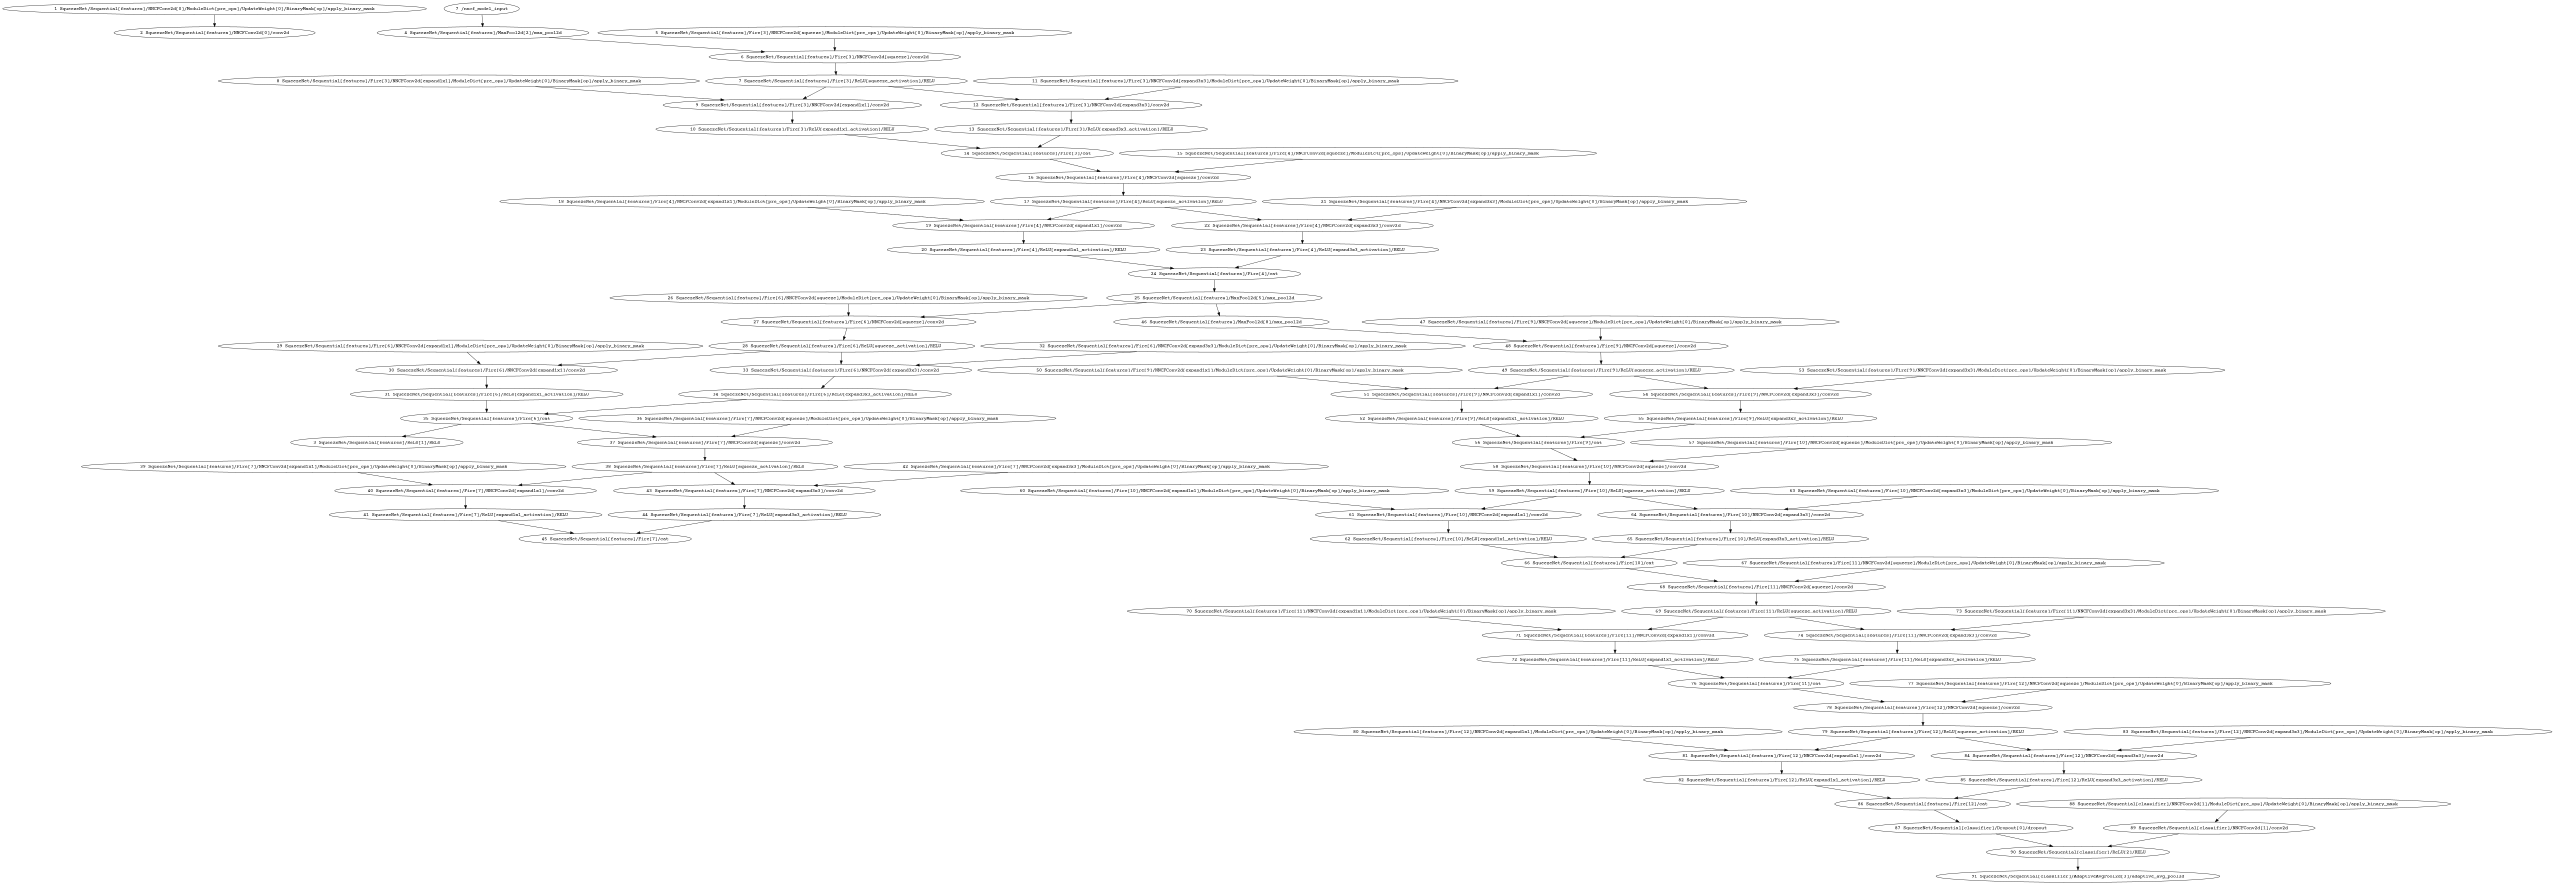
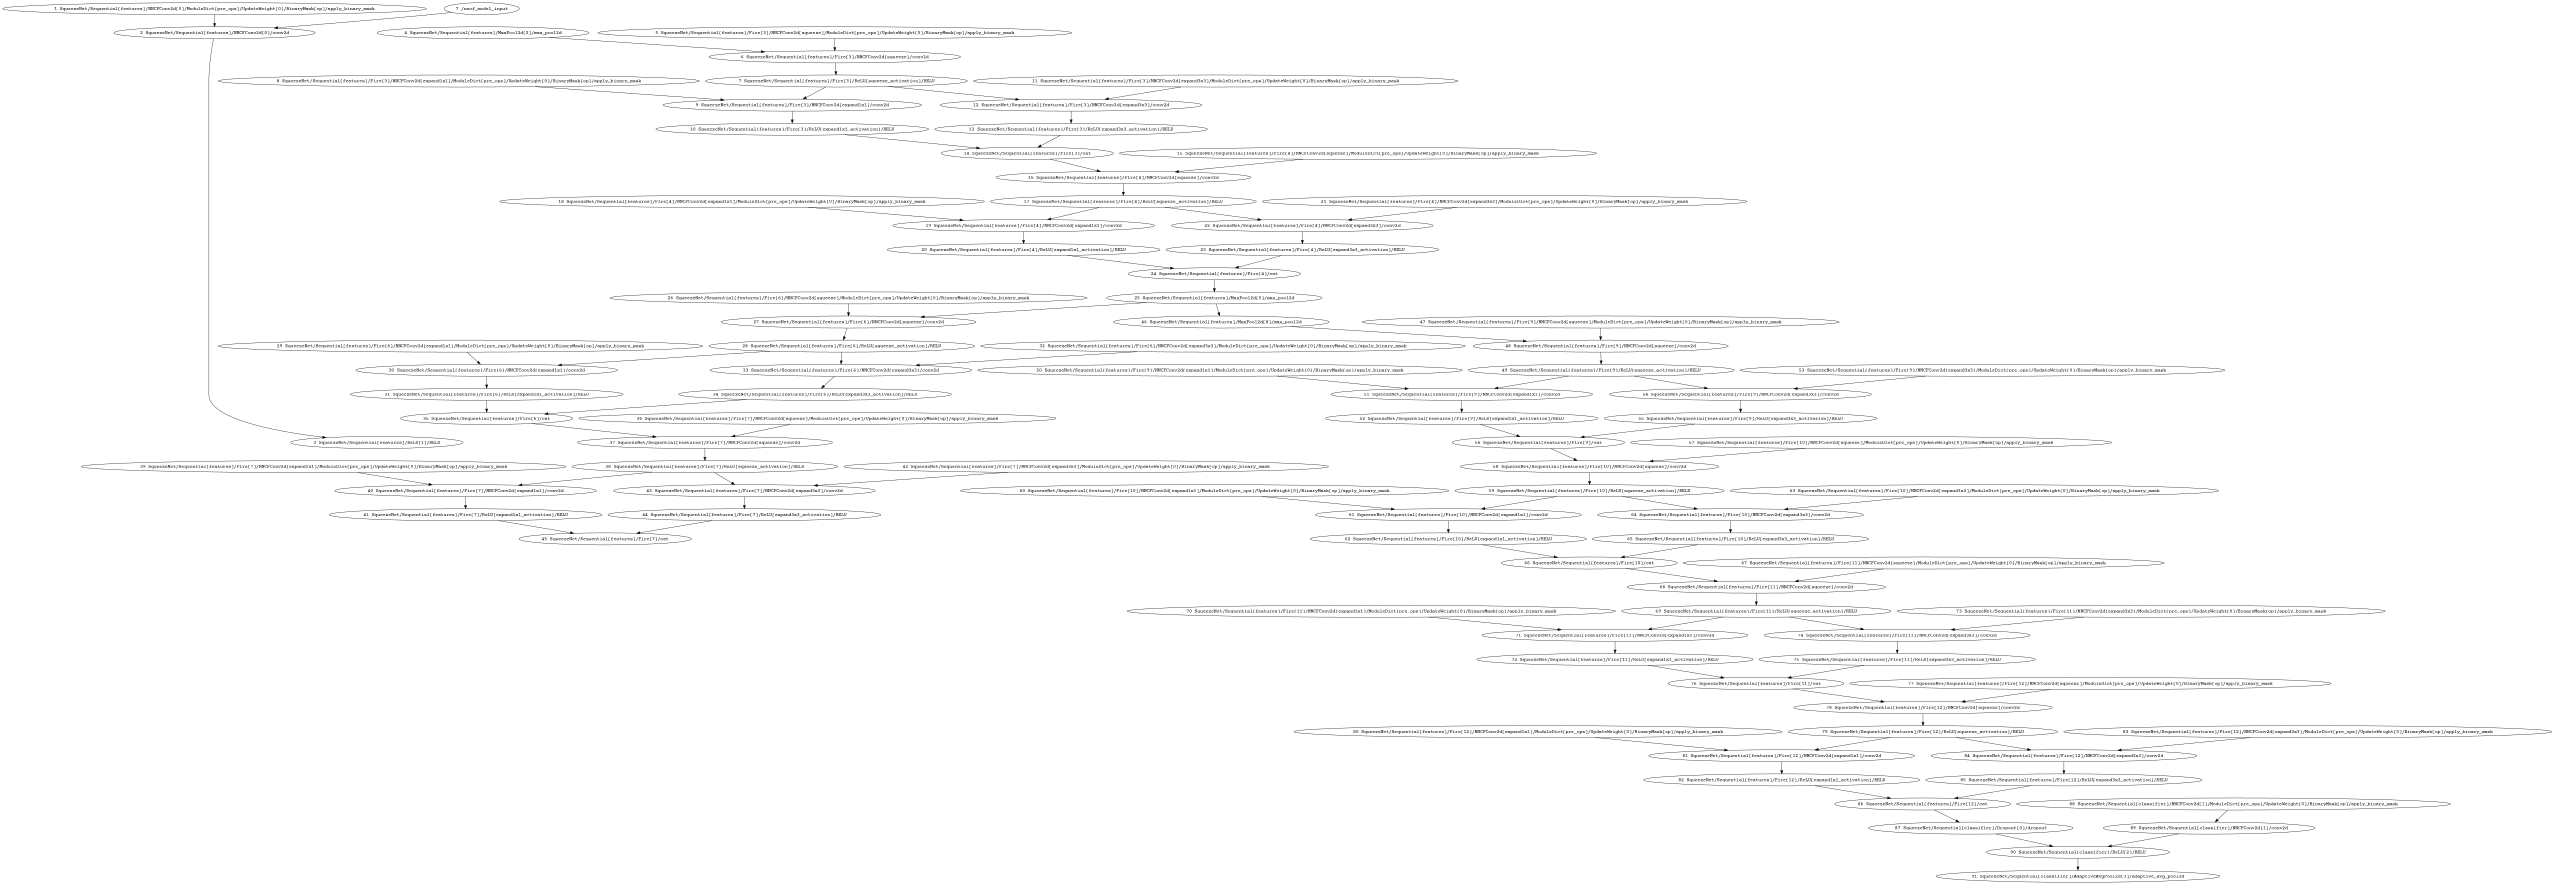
(482, 19) -> (365, 21)
(433, 430) -> (209, 280)
